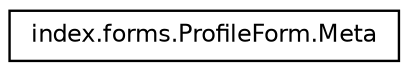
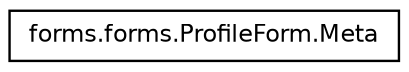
(204, 36) -> (204, 36)
